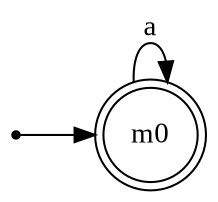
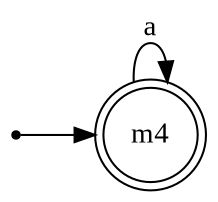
(151, 135) -> (151, 135)
